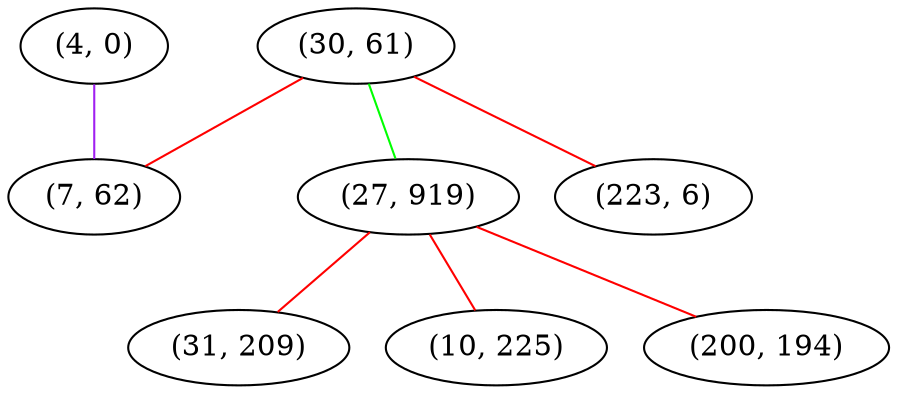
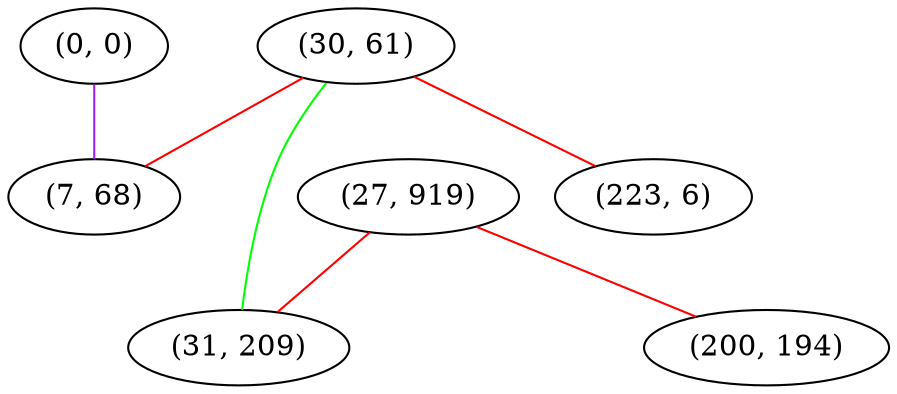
(94, 46) -> (94, 46)
(382, 121) -> (267, 190)
(94, 197) -> (94, 197)
(496, 348) -> none
